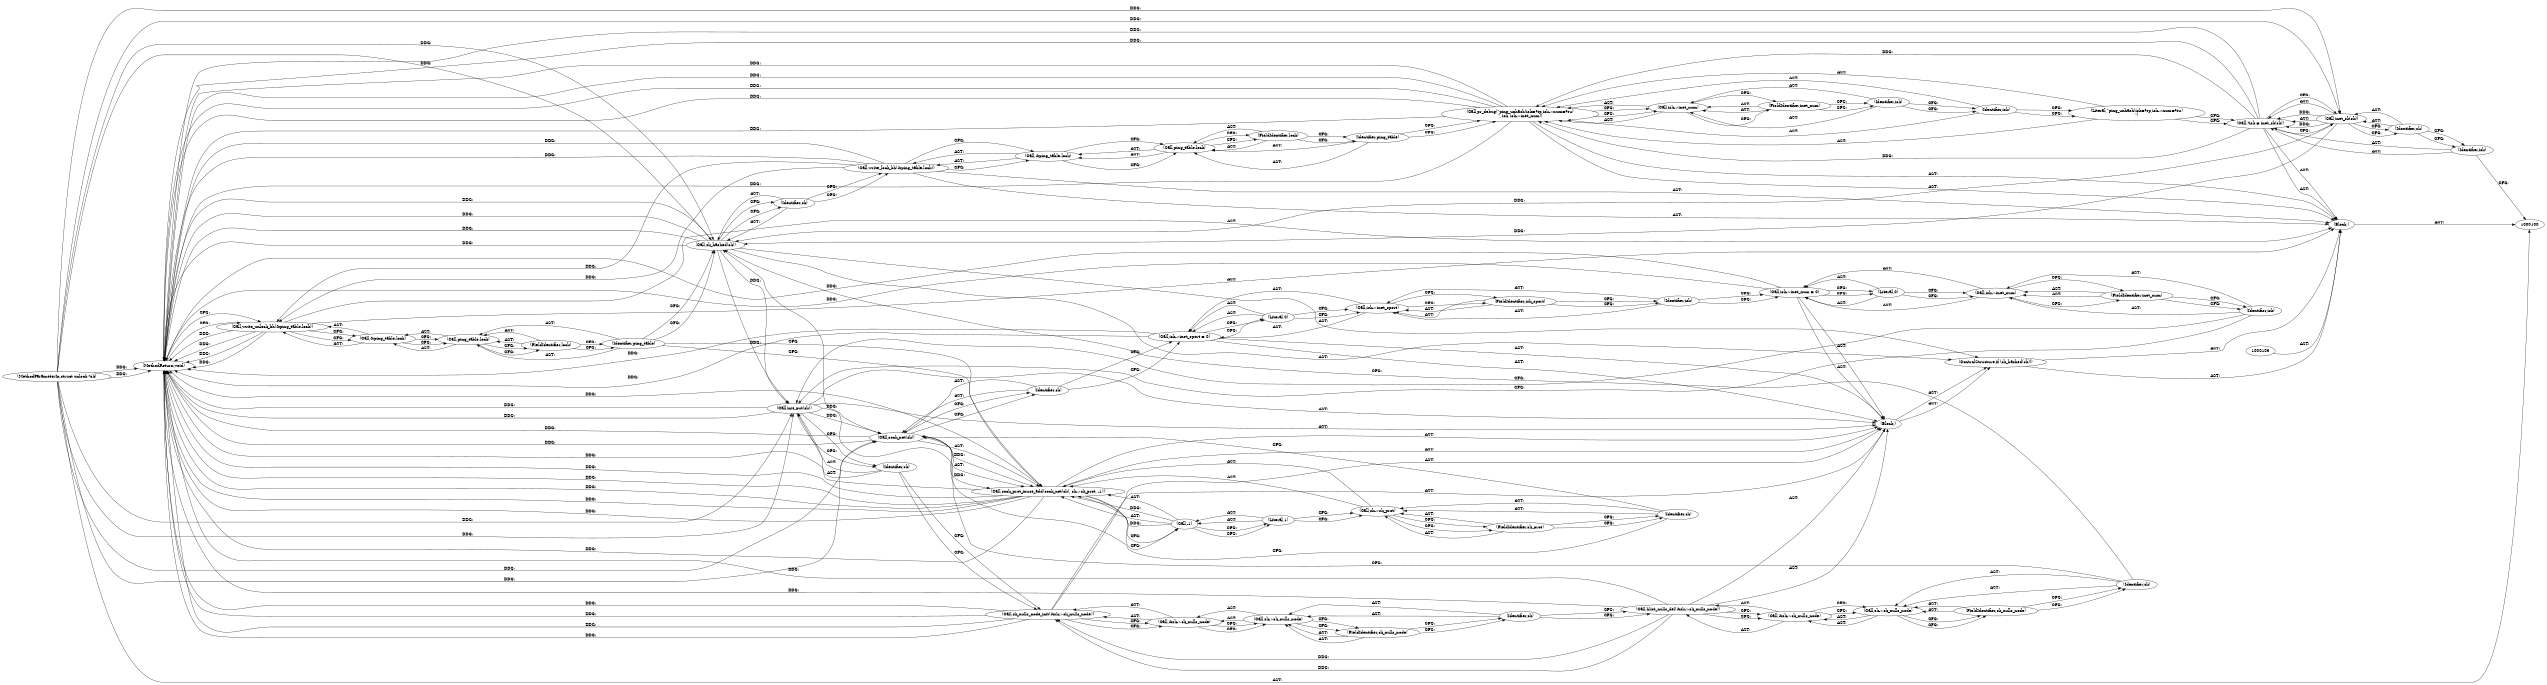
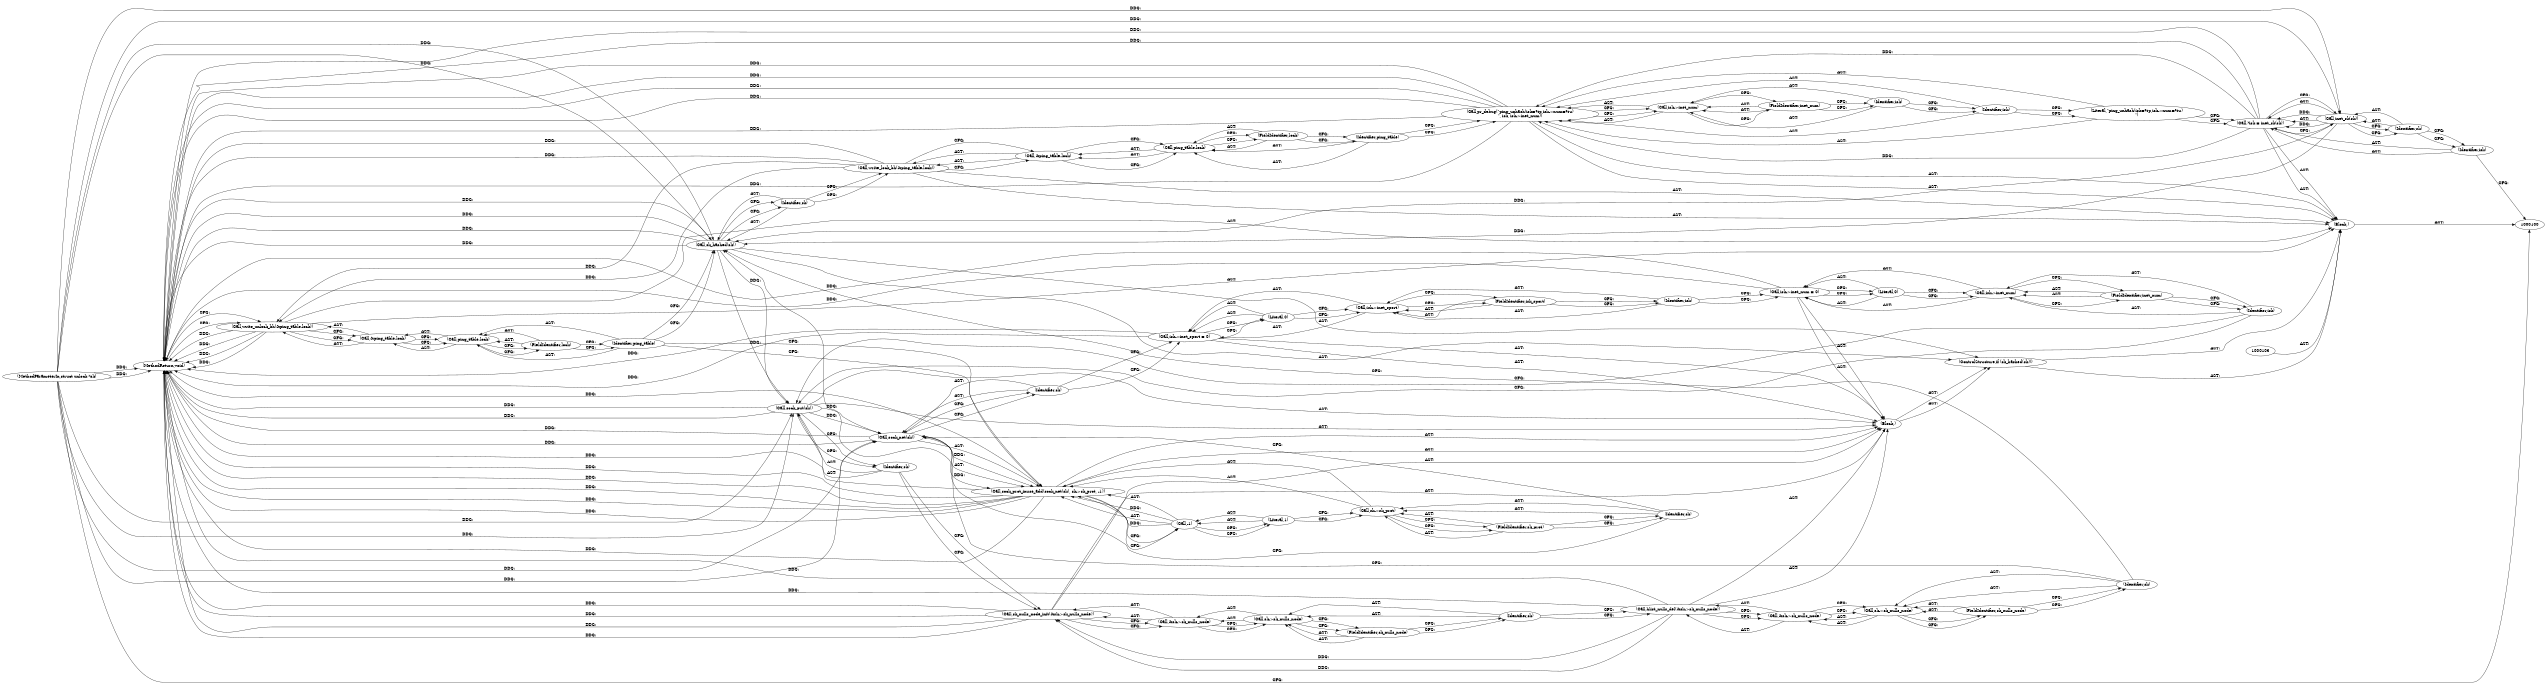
(794, 408) -> (794, 408)
(1278, 680) -> (1278, 680)
